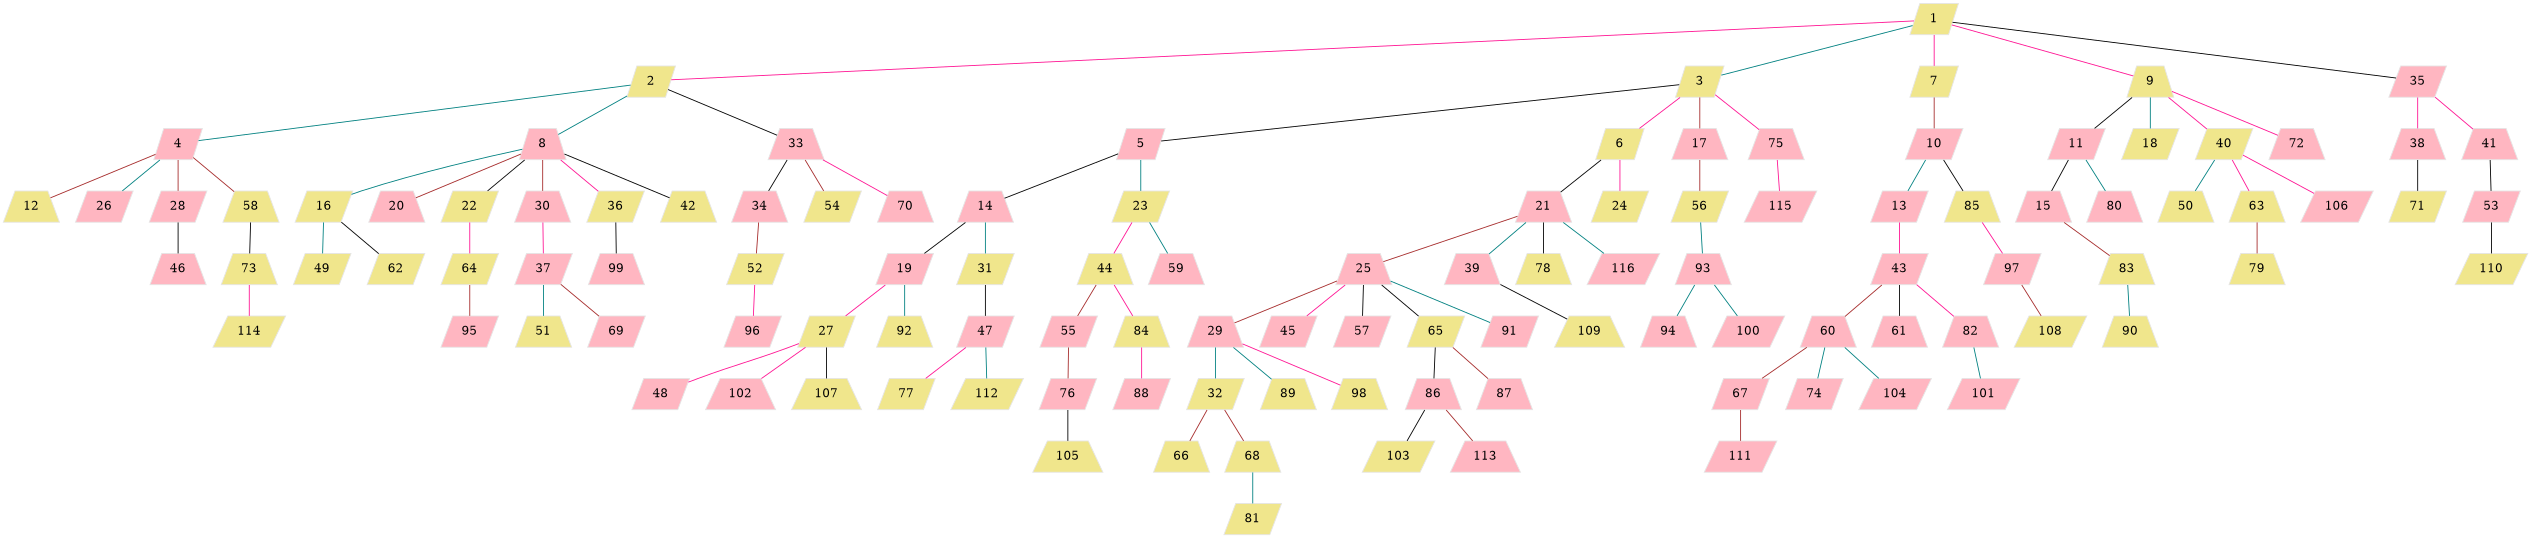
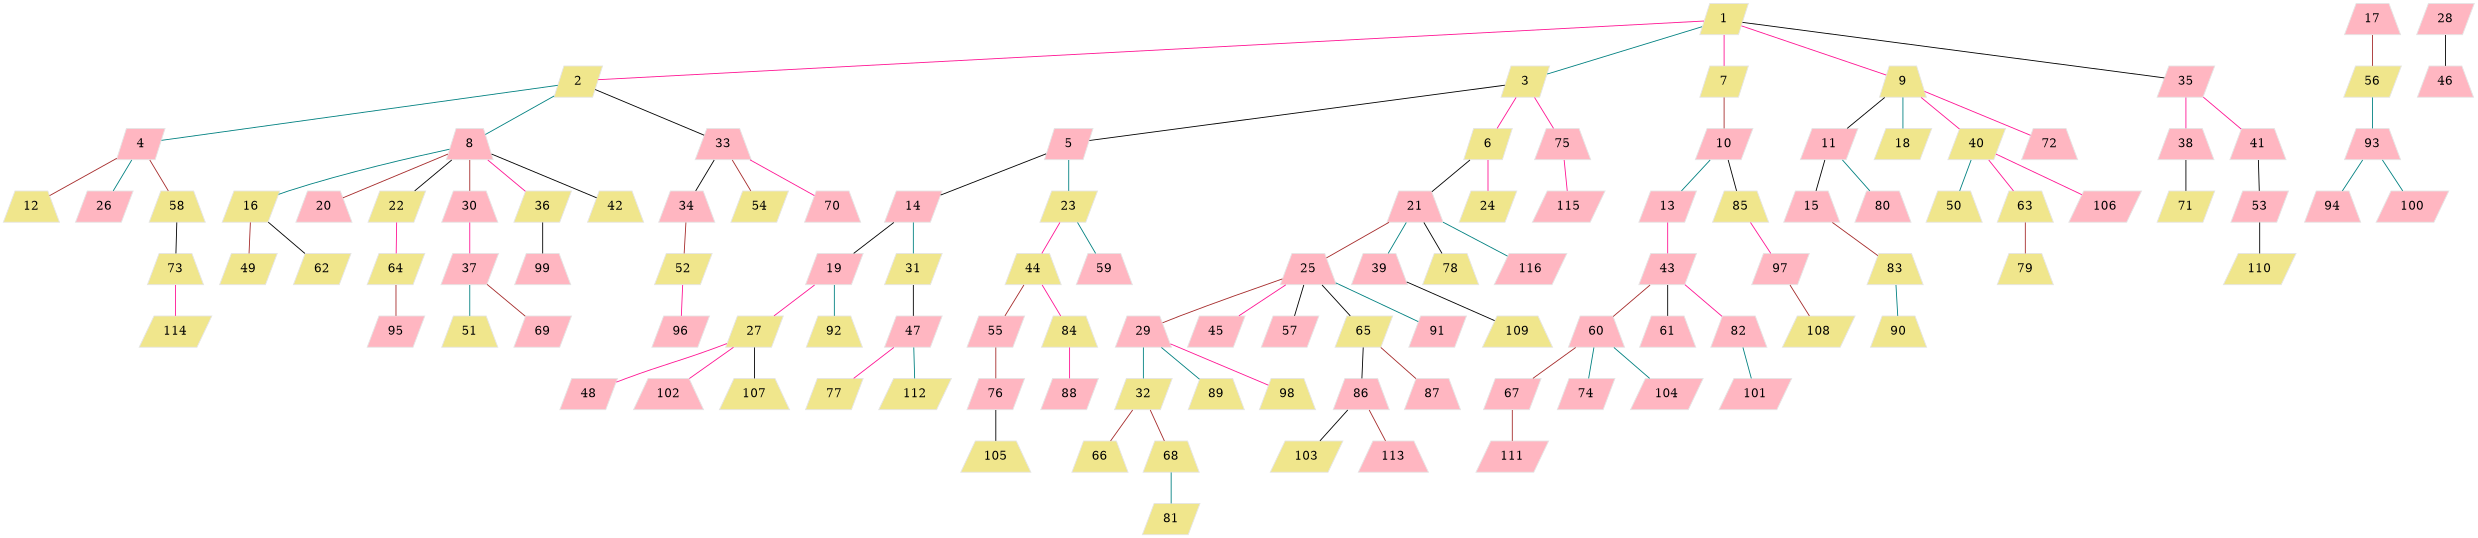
(1700, 113) -> none
(178, 175) -> none
(985, 207) -> (913, 207)
(323, 238) -> (250, 238)
